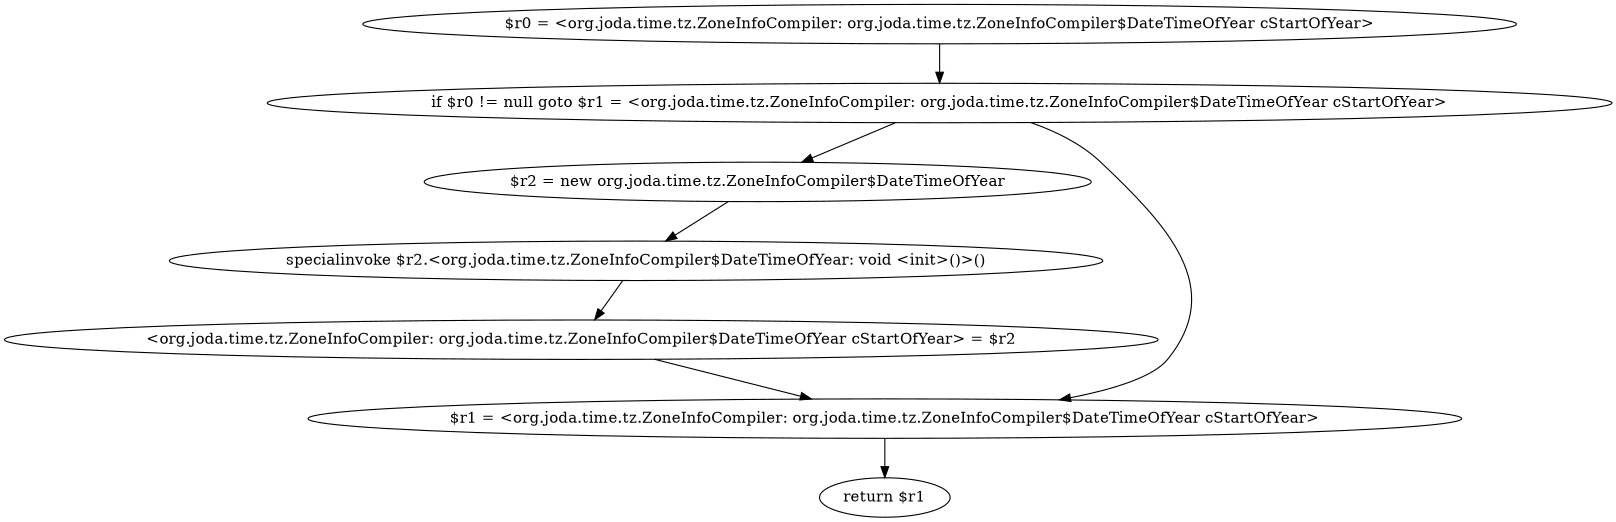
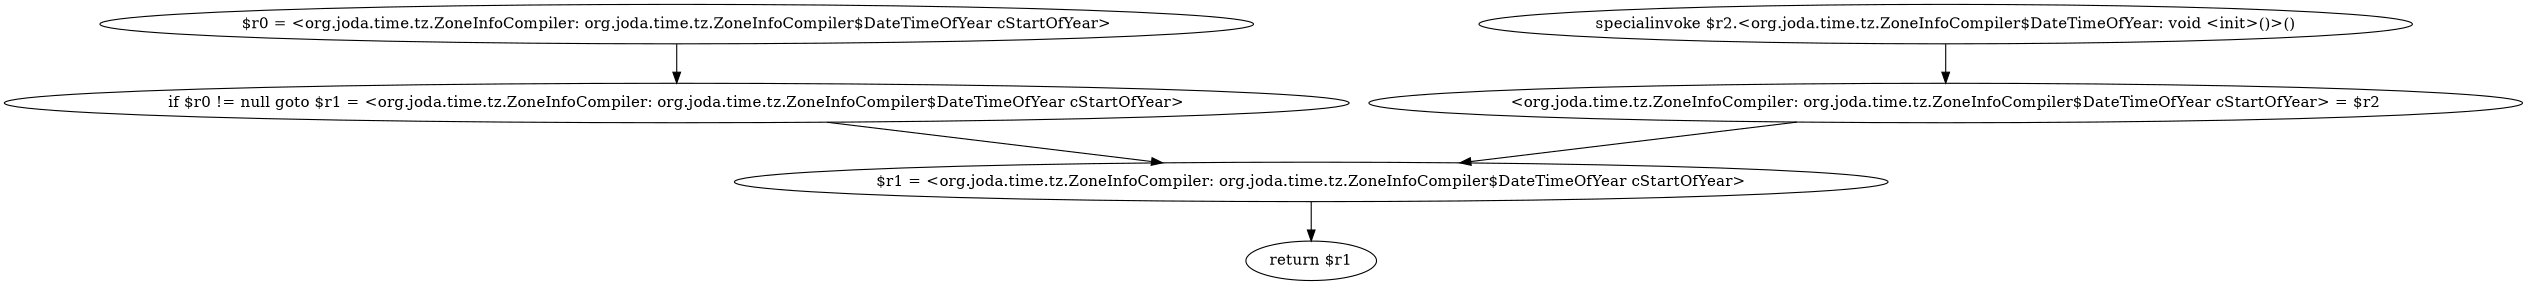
(758, 182) -> none
